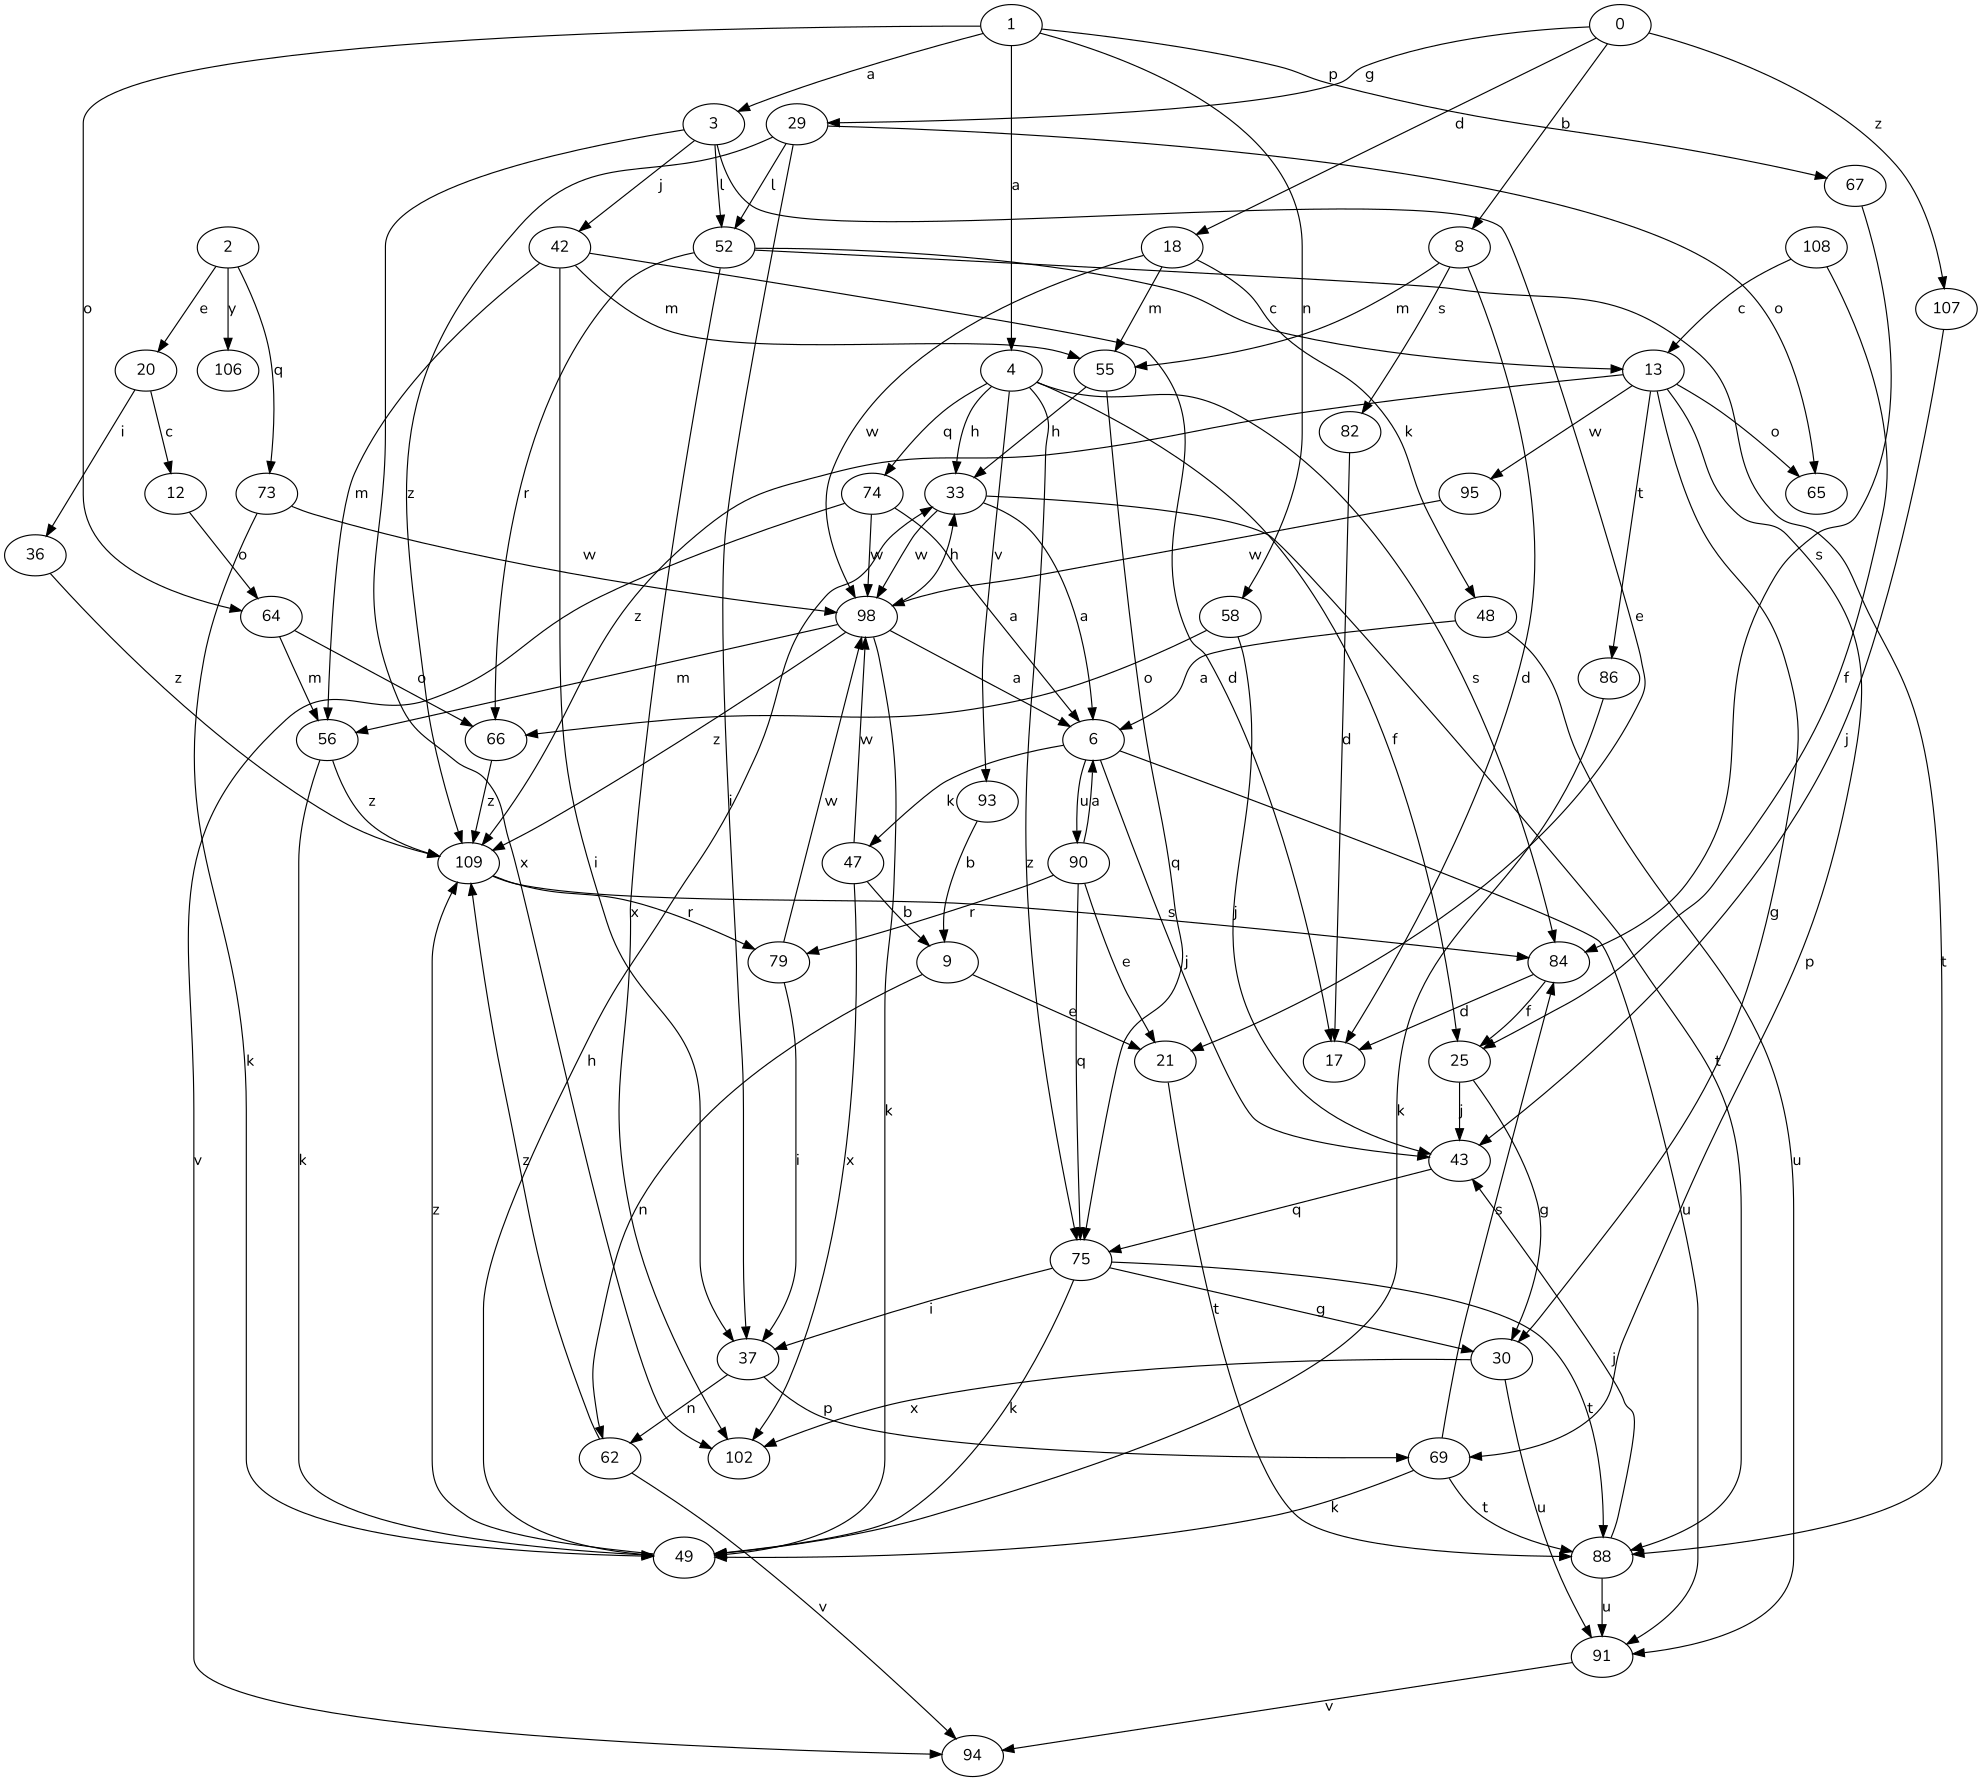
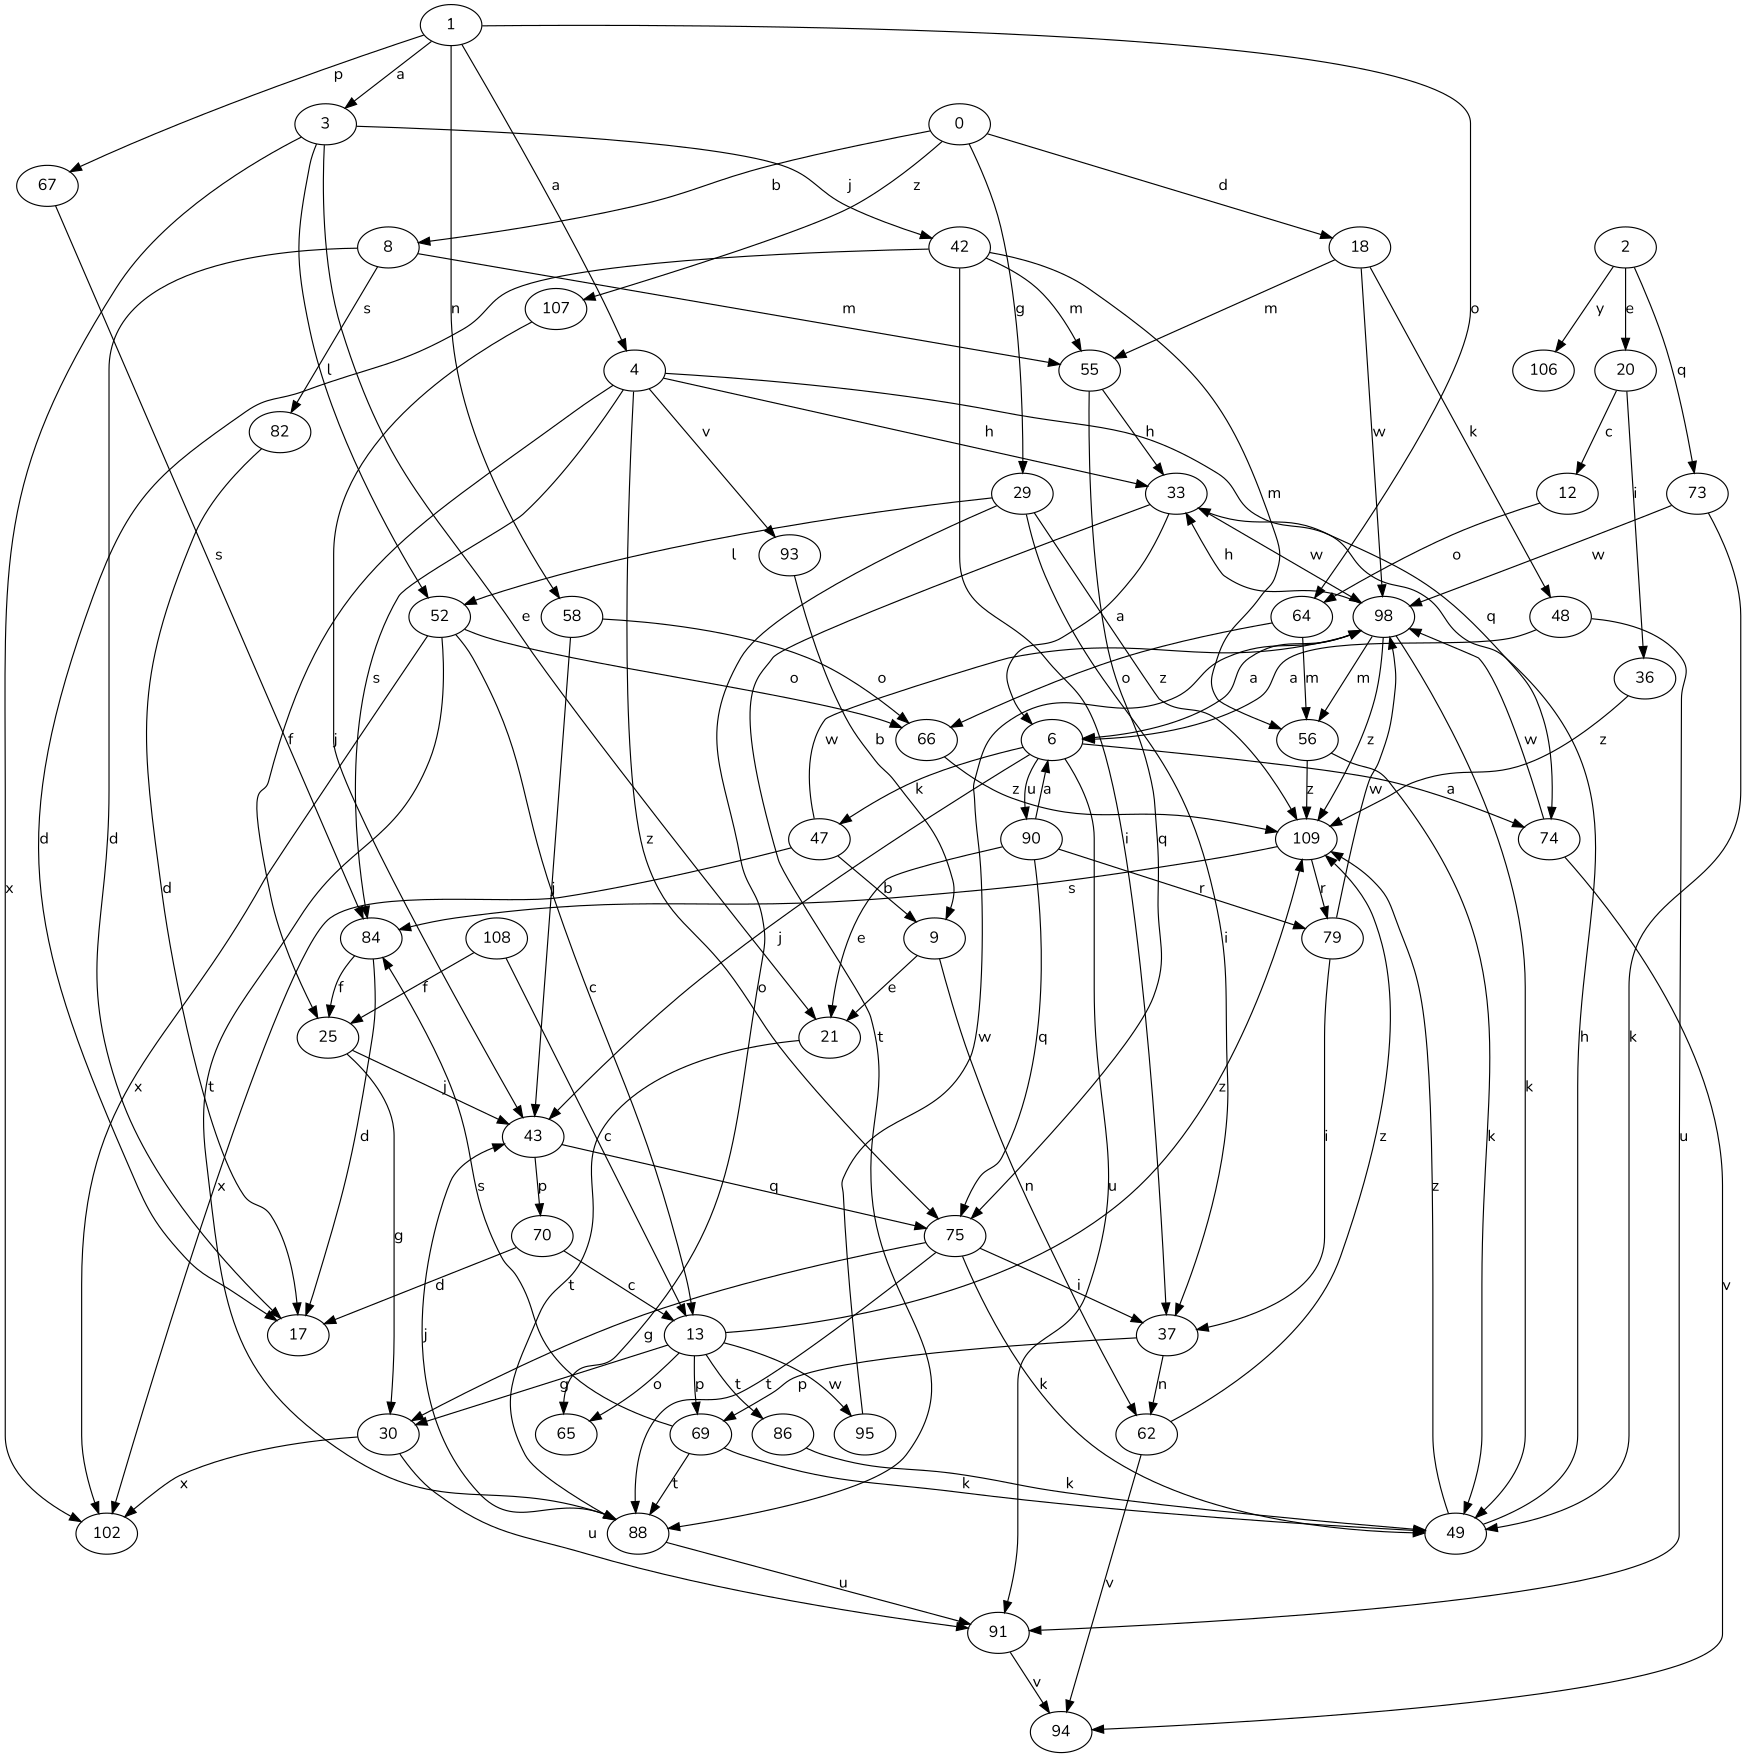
(527, 494) -> (794, 678)
(978, 596) -> (1290, 766)
none -> (542, 1236)
